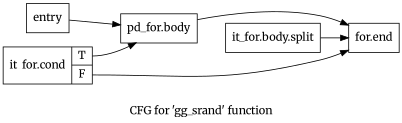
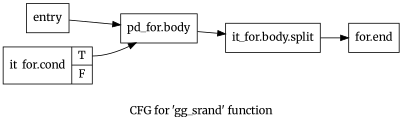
(270, 12) -> (208, 32)
(218, 76) -> none
